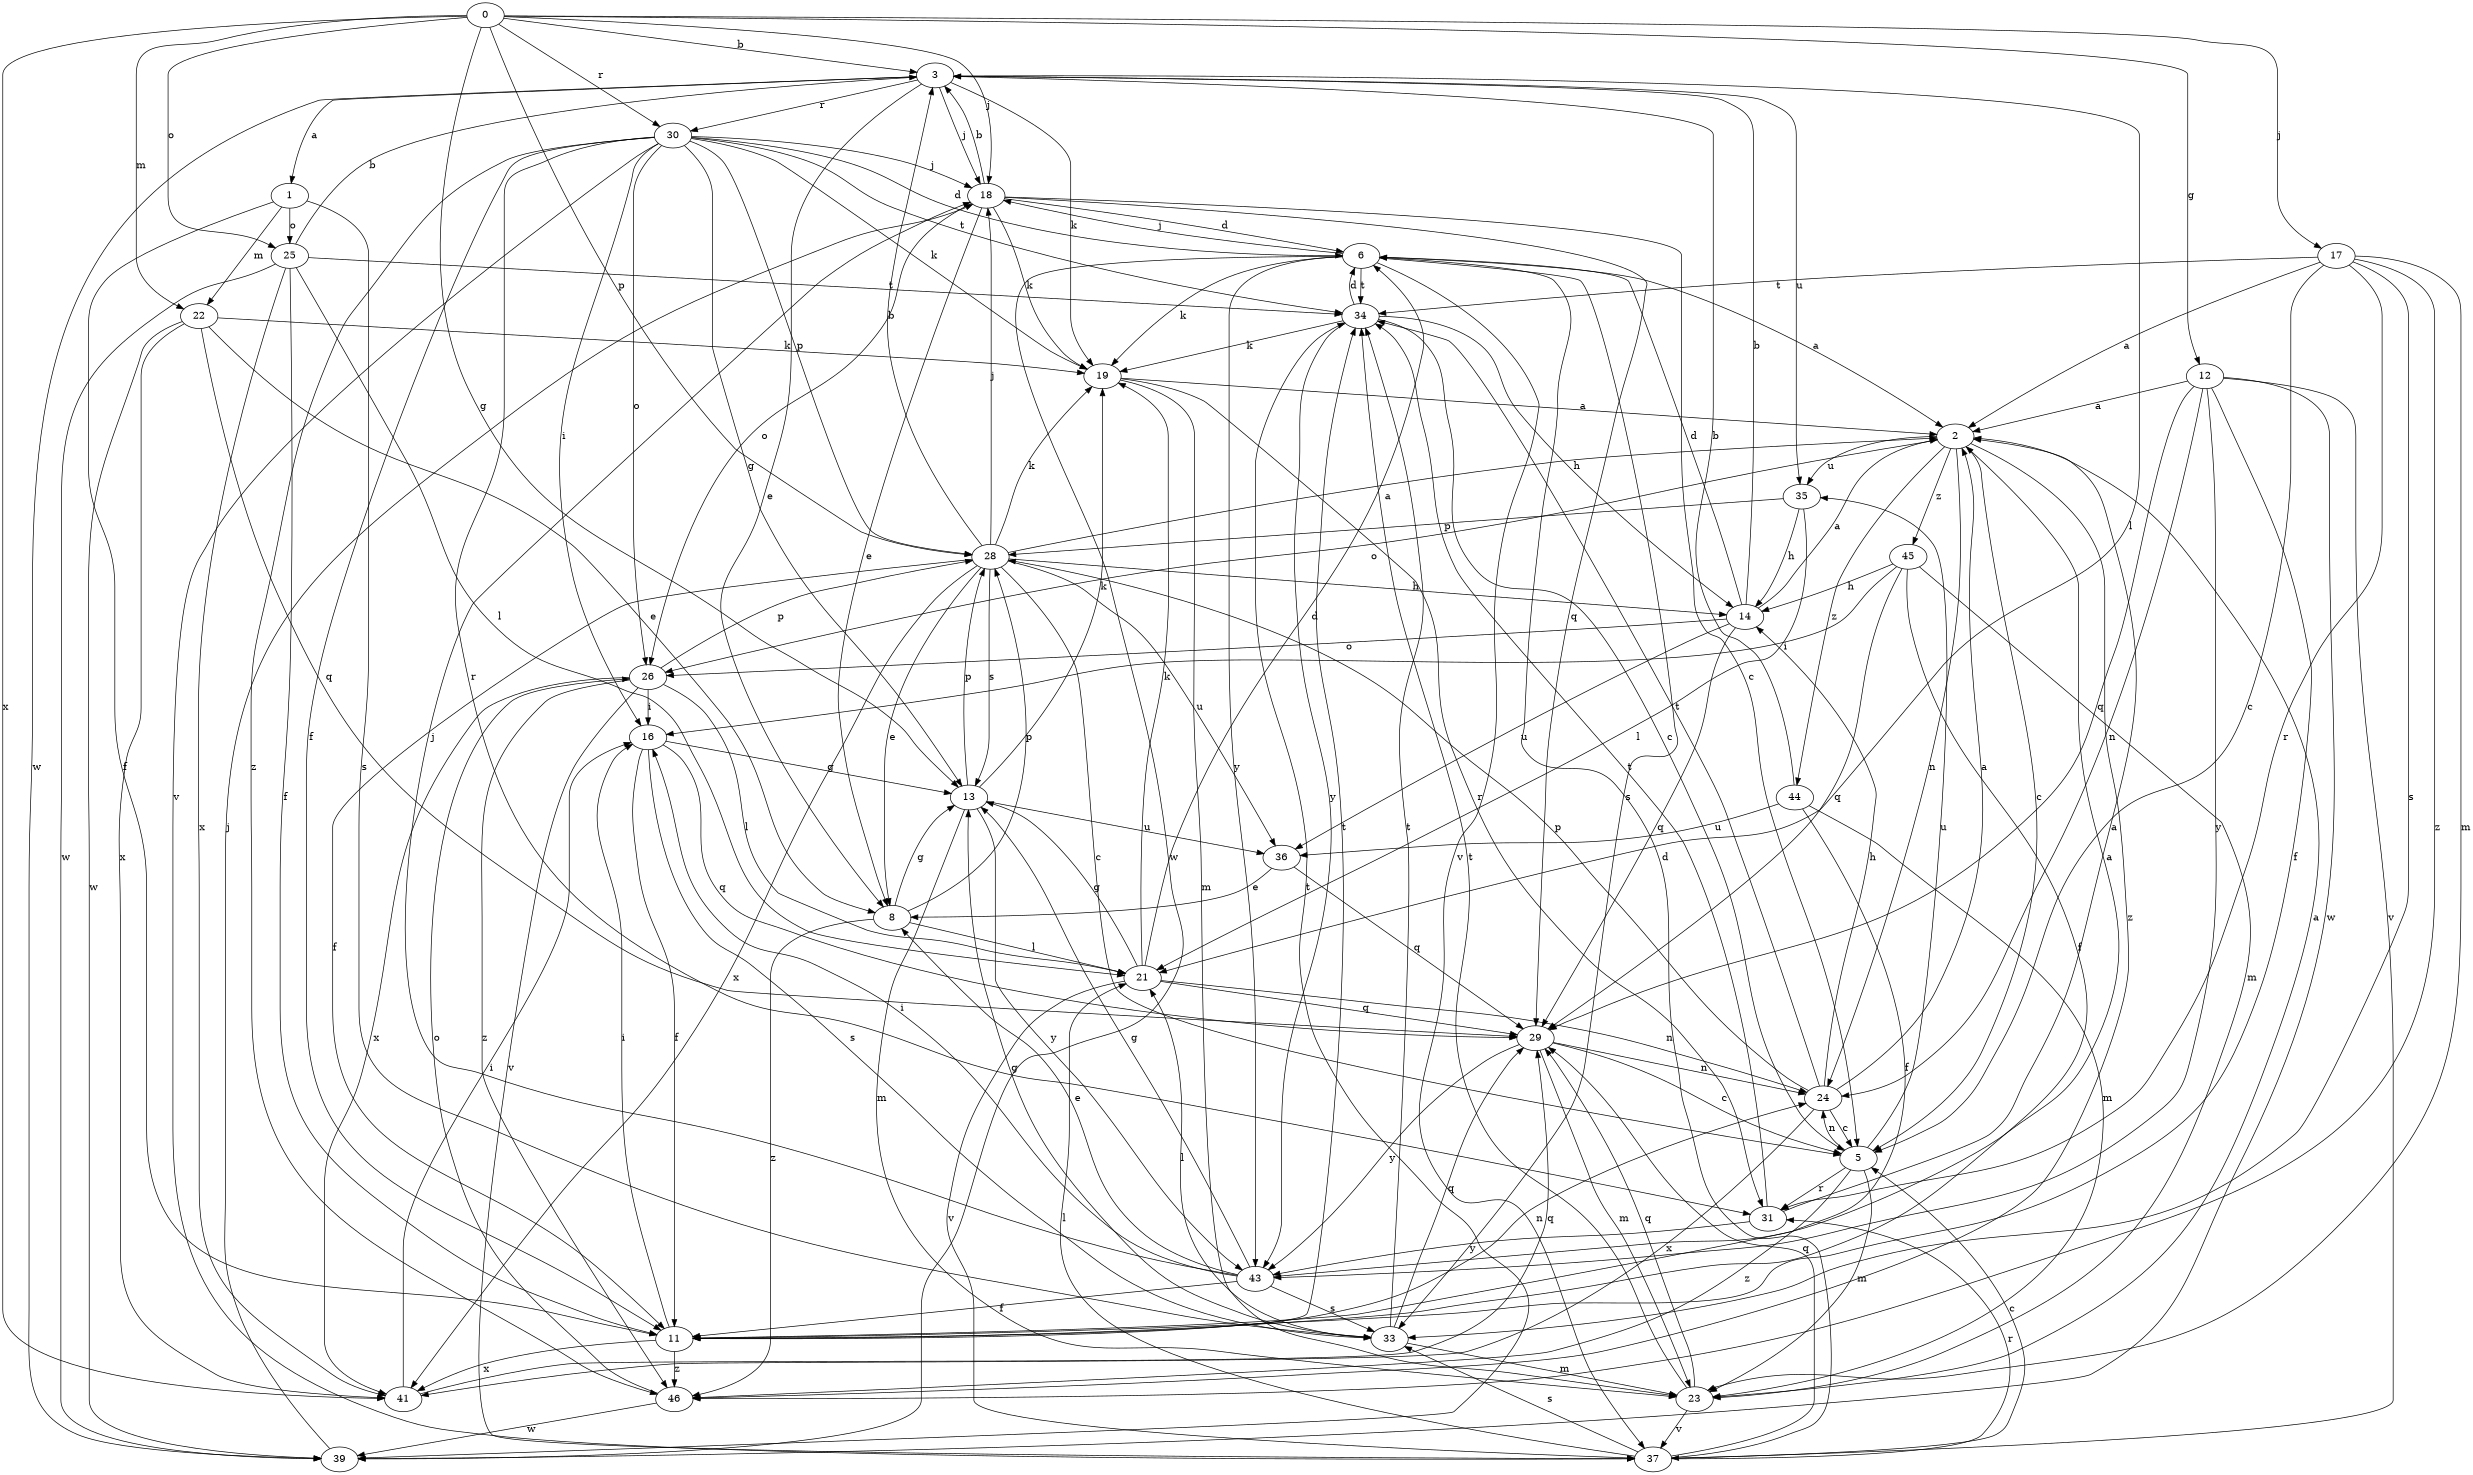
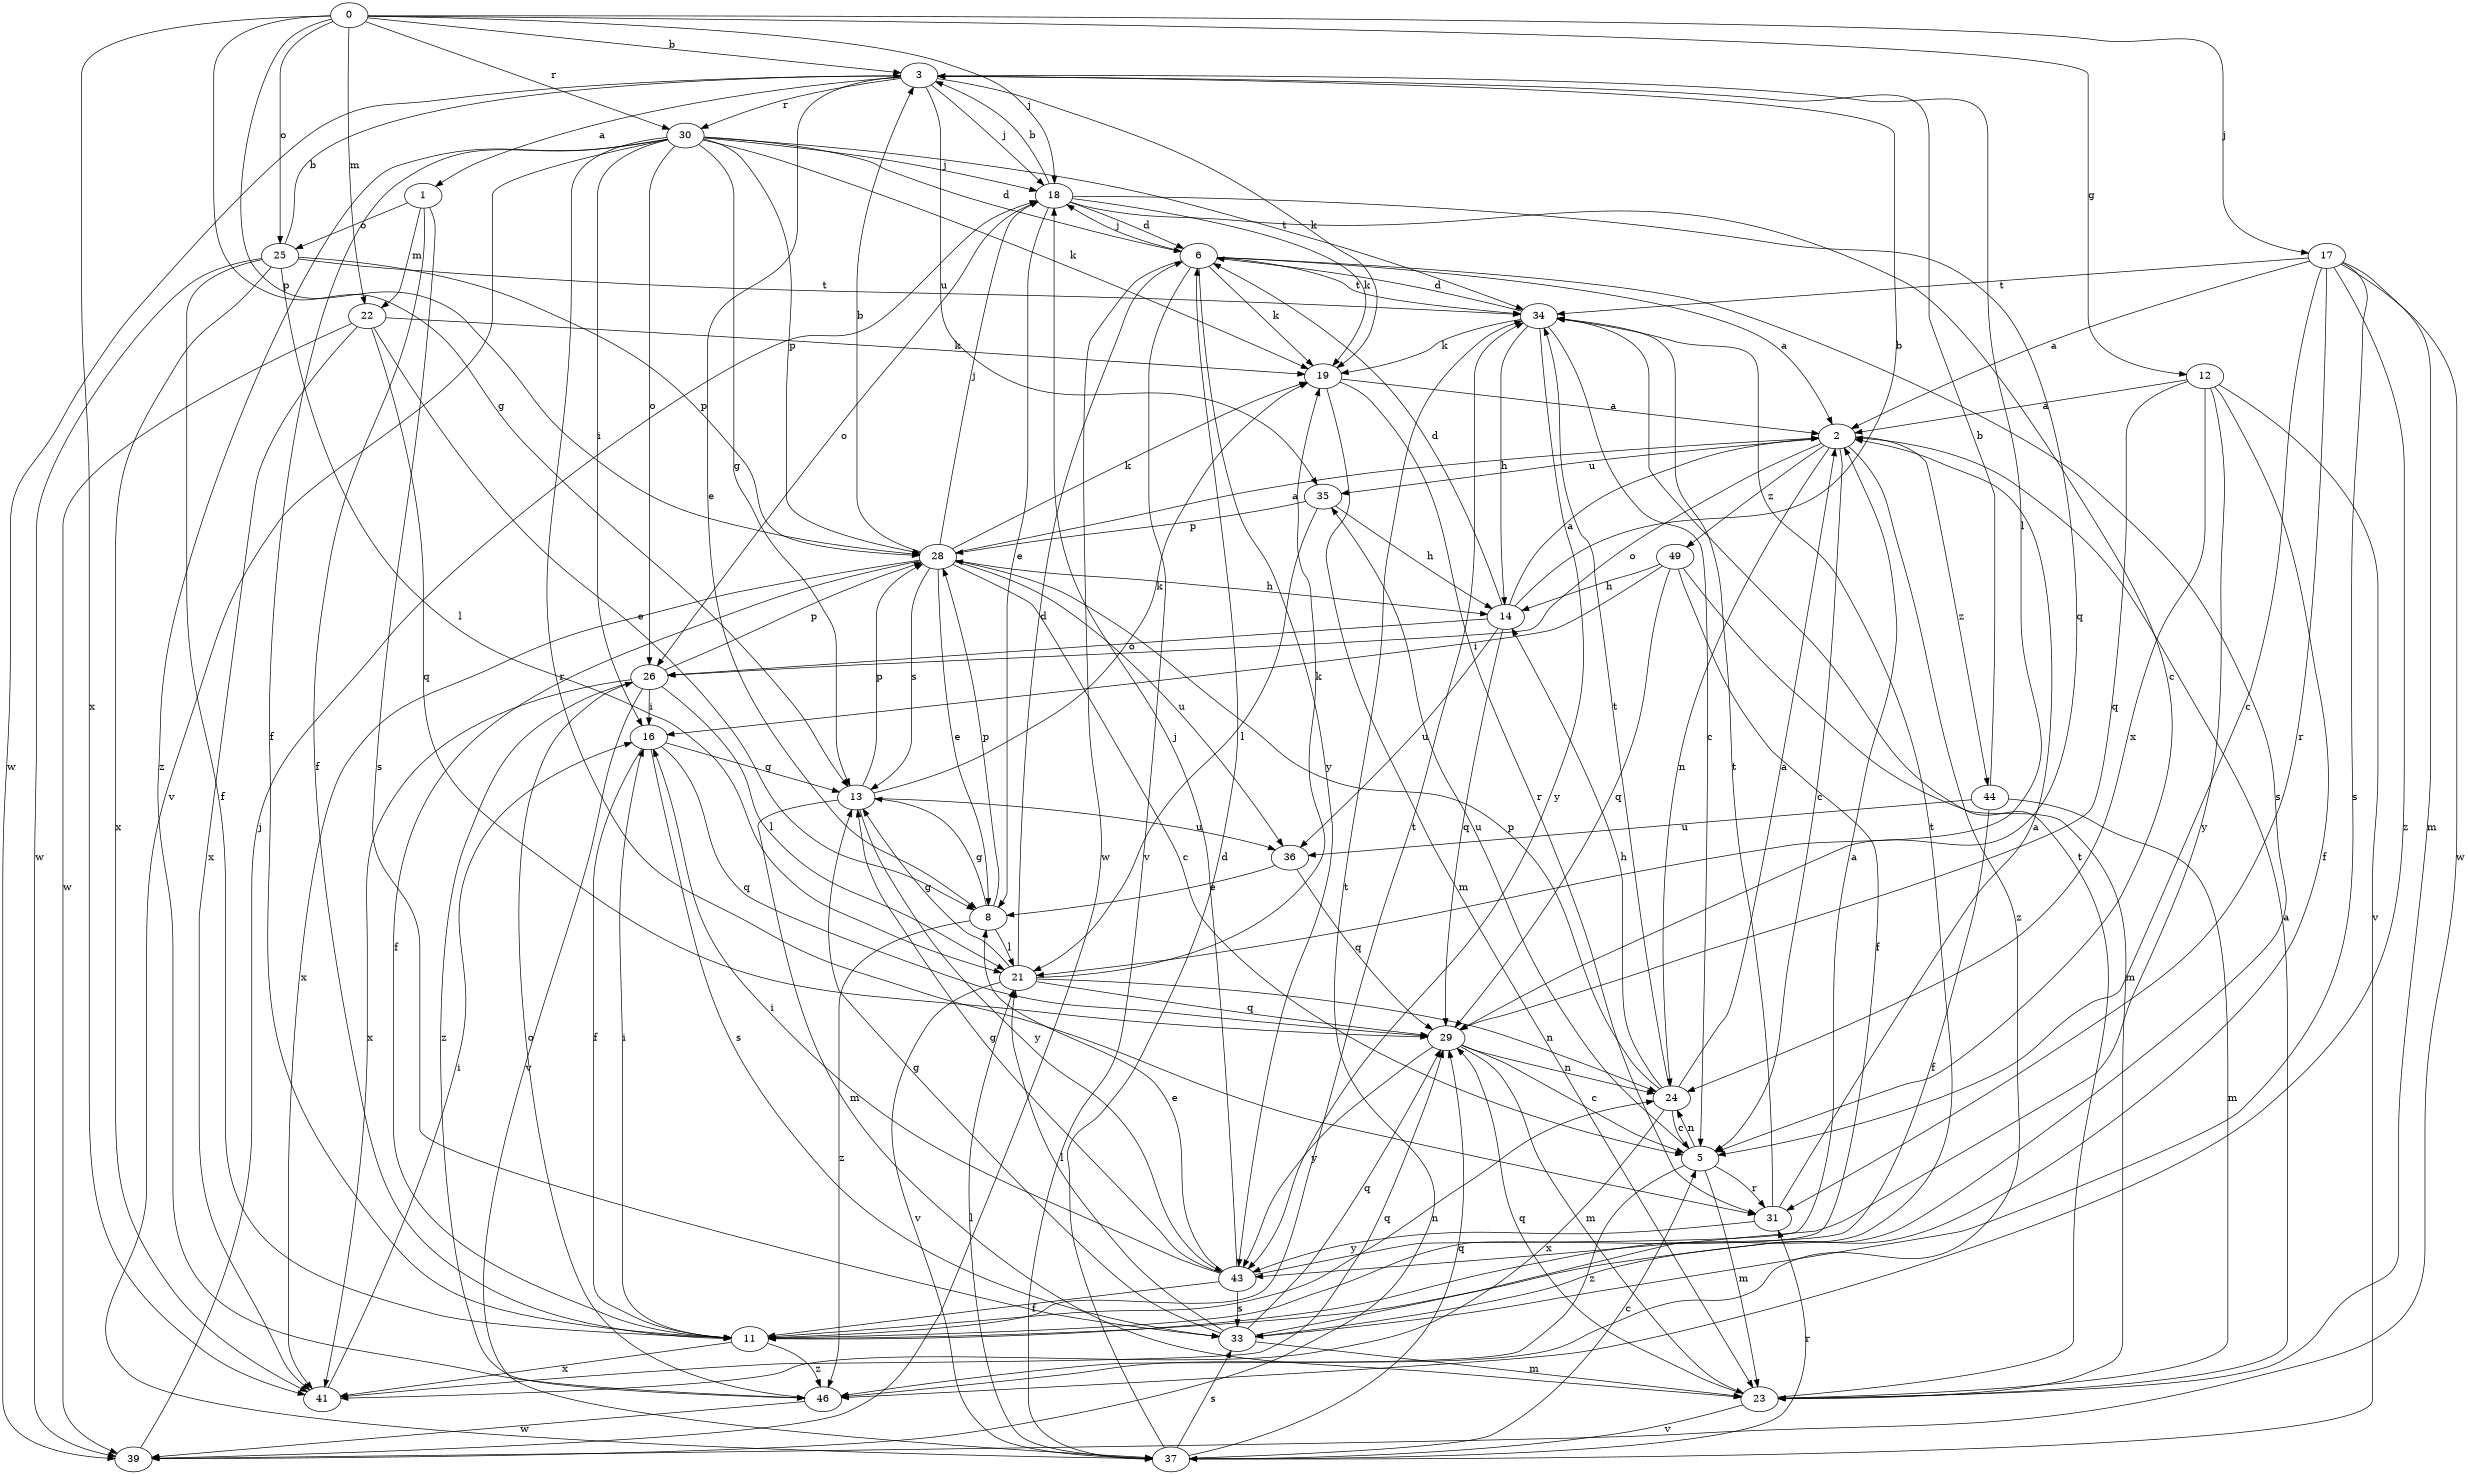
none -> (641, 361)
(1908, 557) -> (1675, 557)
(2112, 737) -> (2133, 737)
(1798, 1405) -> (1844, 1428)
